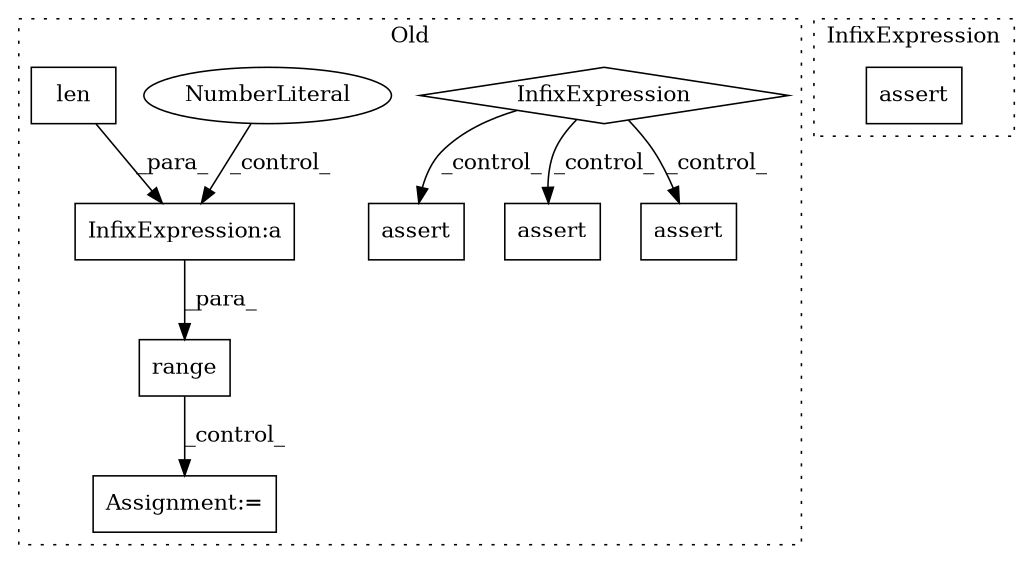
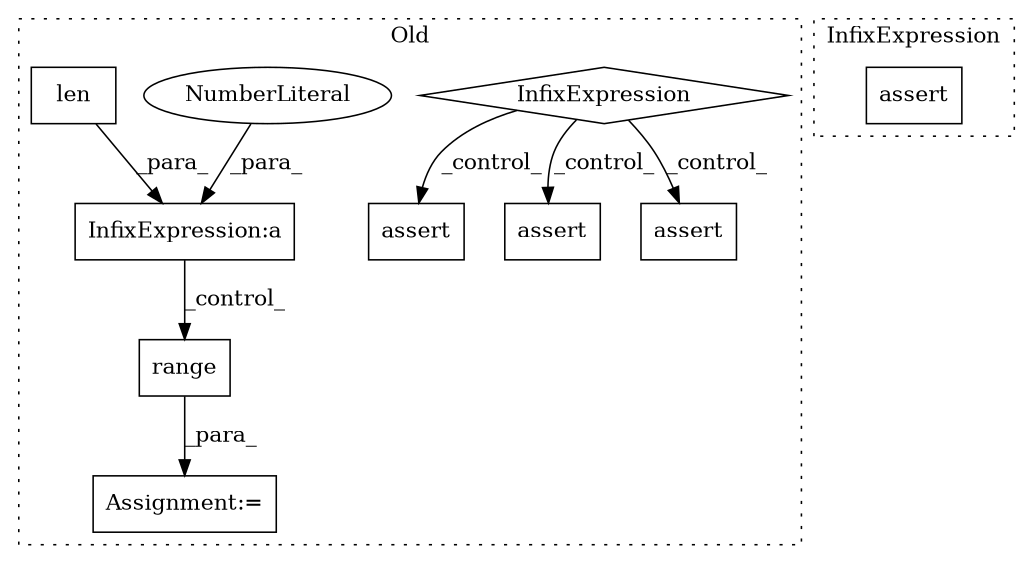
(280, 164) -> (266, 164)
(221, 300) -> (235, 300)
(235, 436) -> (221, 436)
